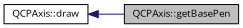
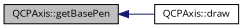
(111, 14) -> (142, 14)
